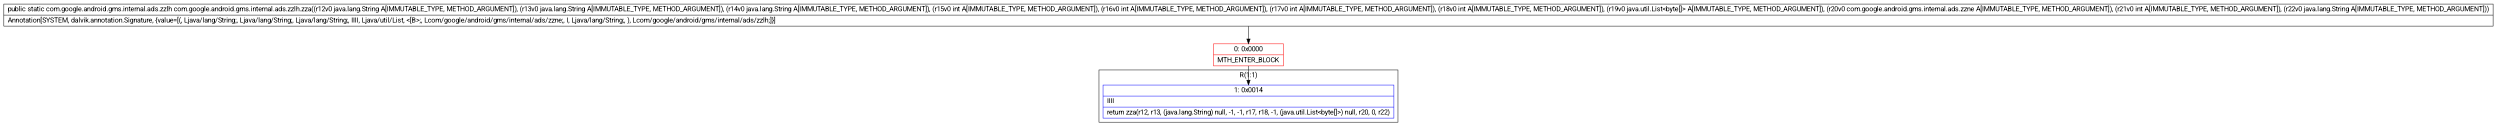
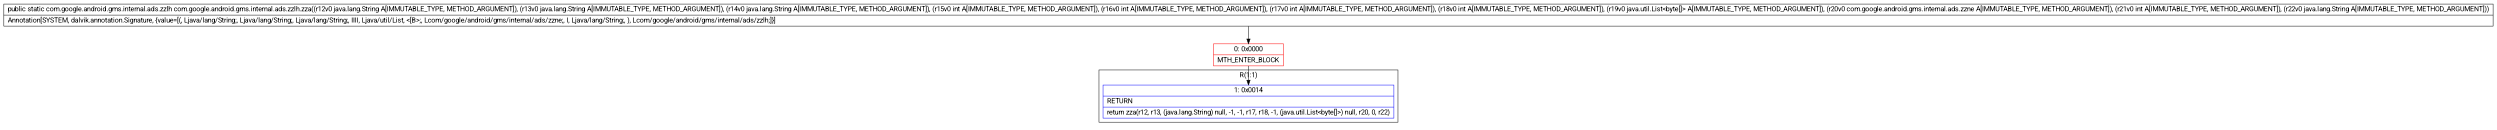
(1111, 101) -> (1120, 101)
